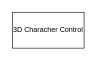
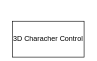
(48, 30) -> (48, 39)
